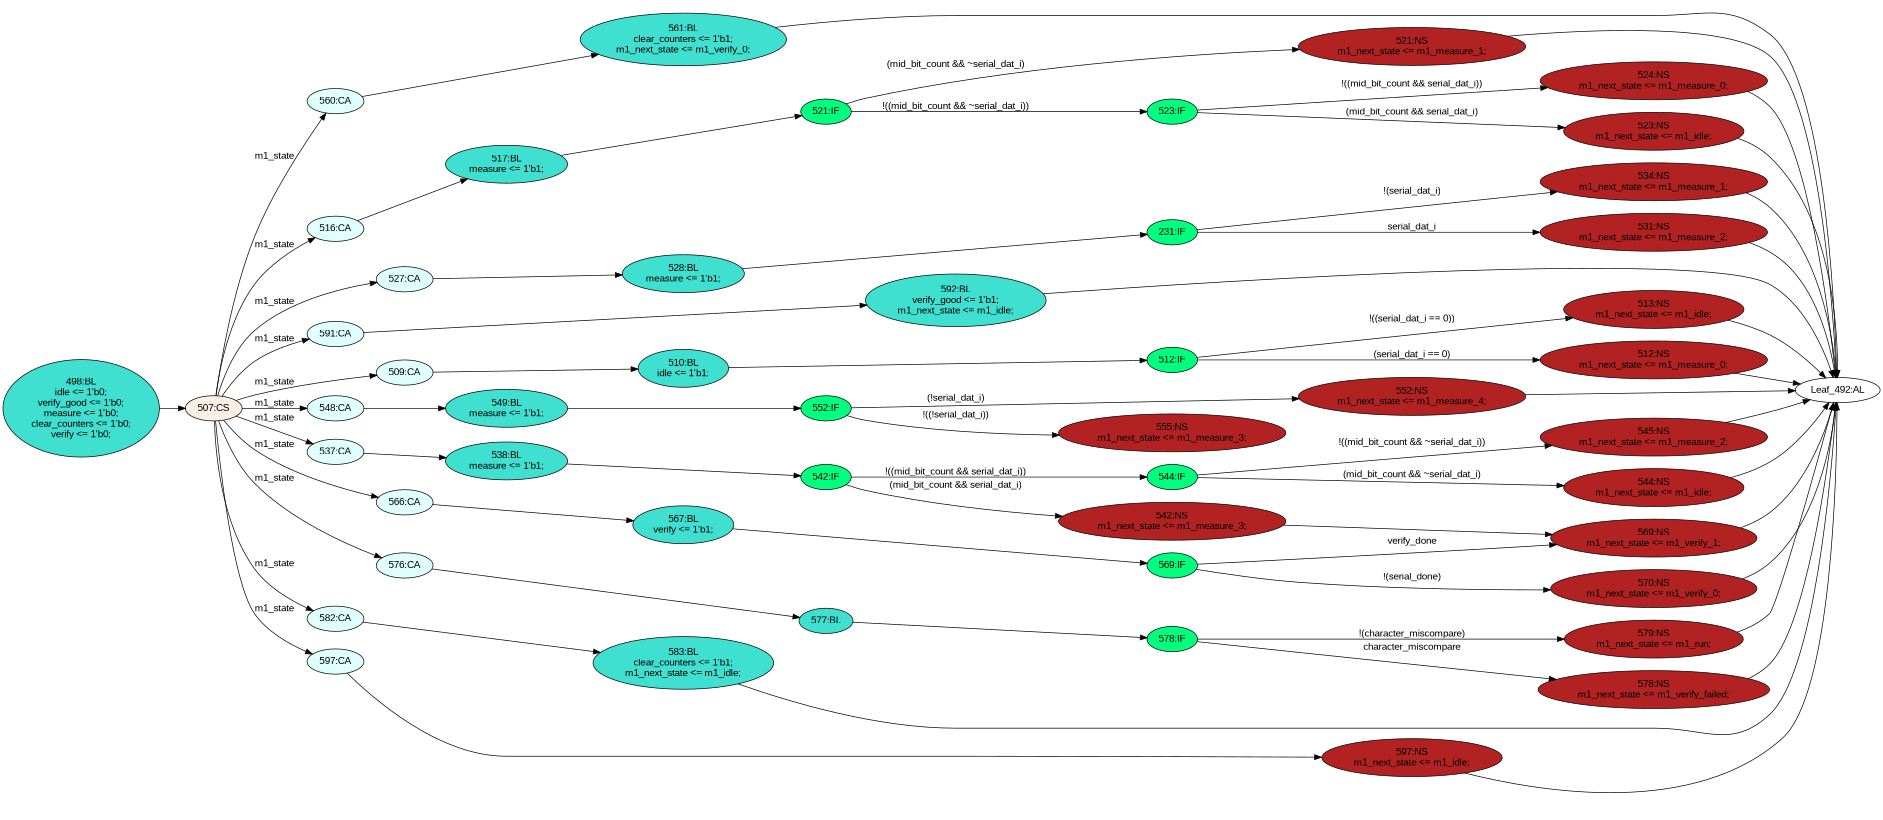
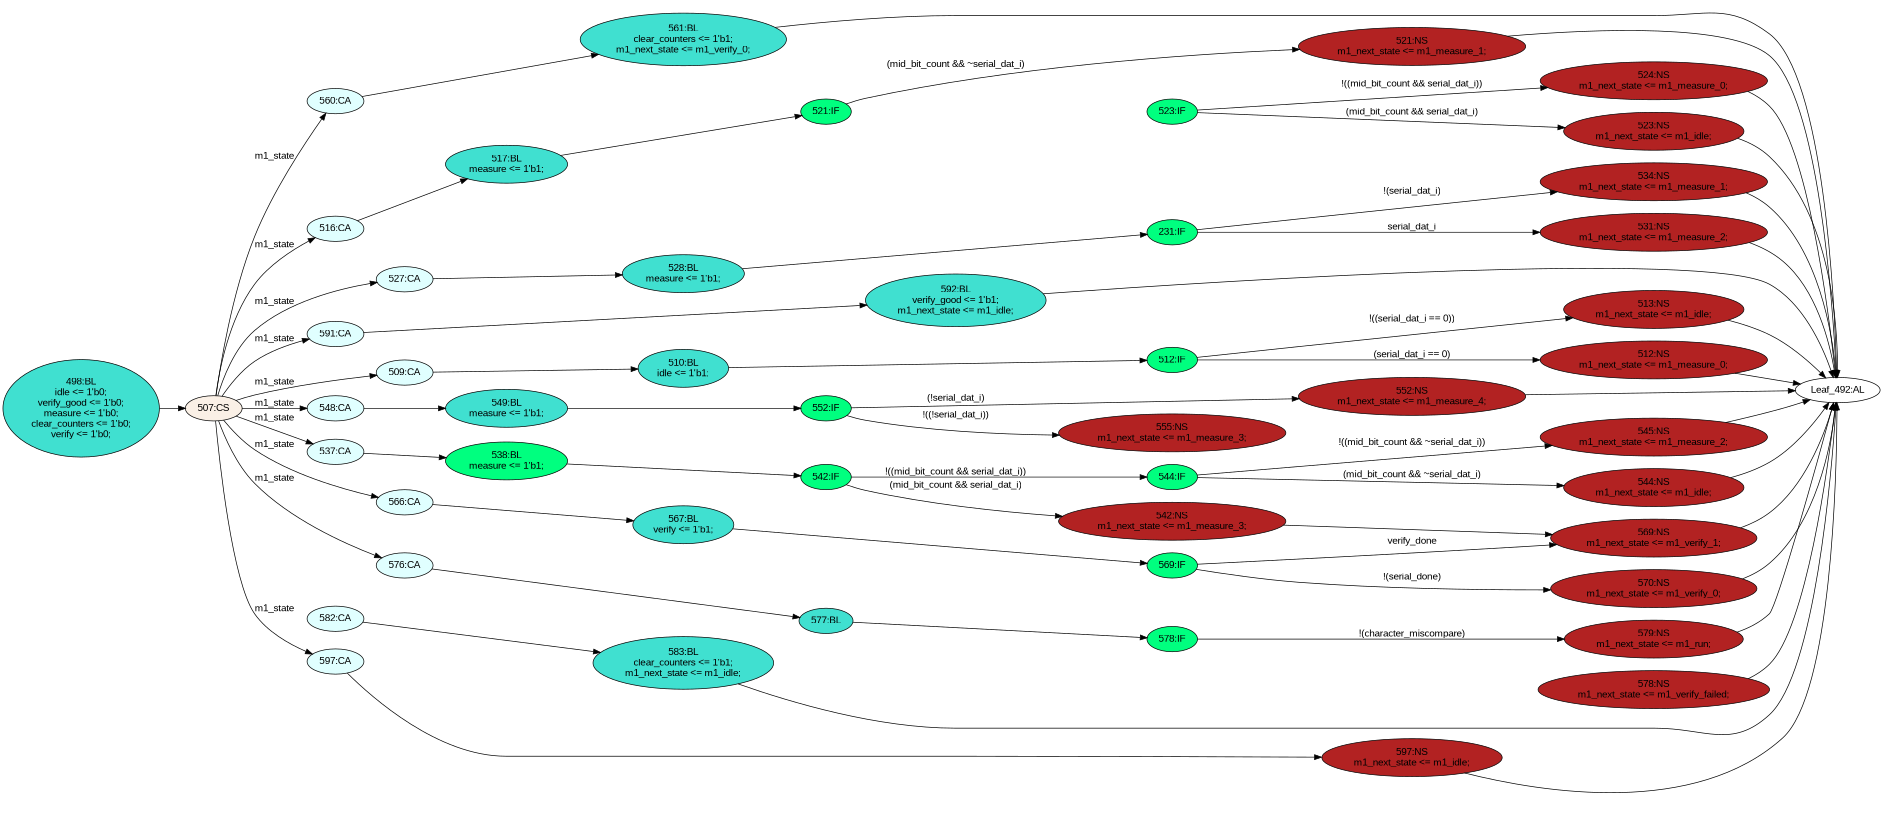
(996, 112) -> none
(507, 461) -> (507, 461)
(236, 534) -> none
(1373, 660) -> none
